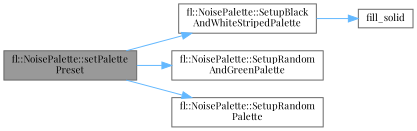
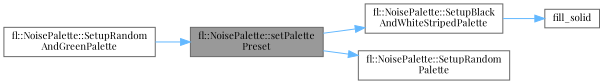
(149, 65) -> (168, 42)
